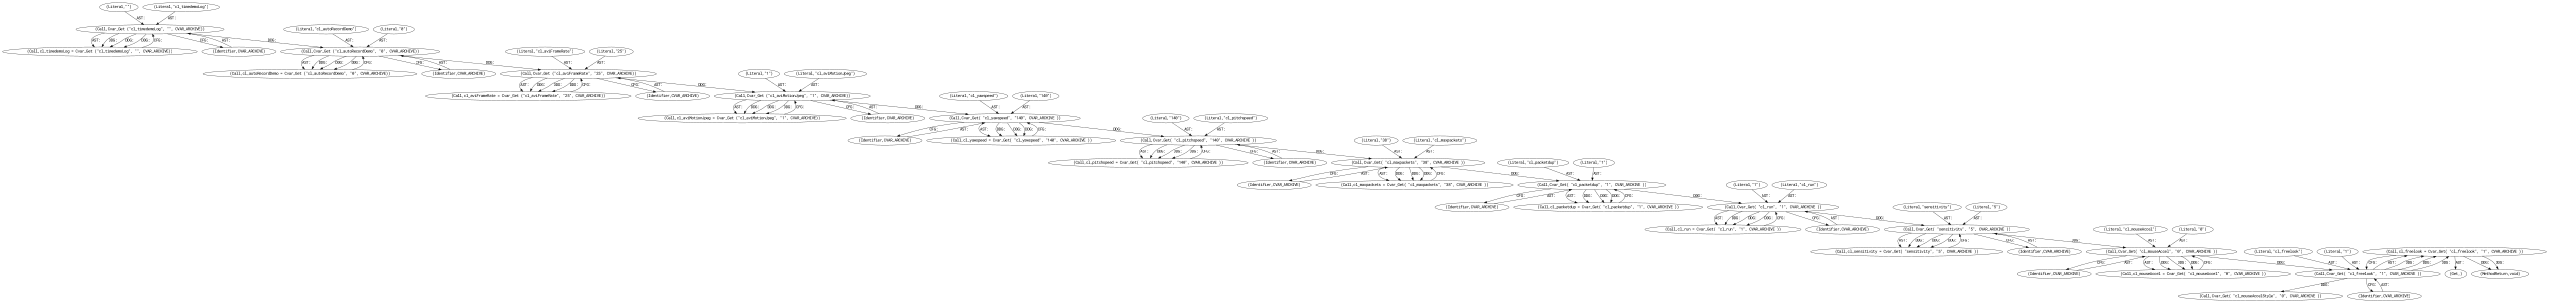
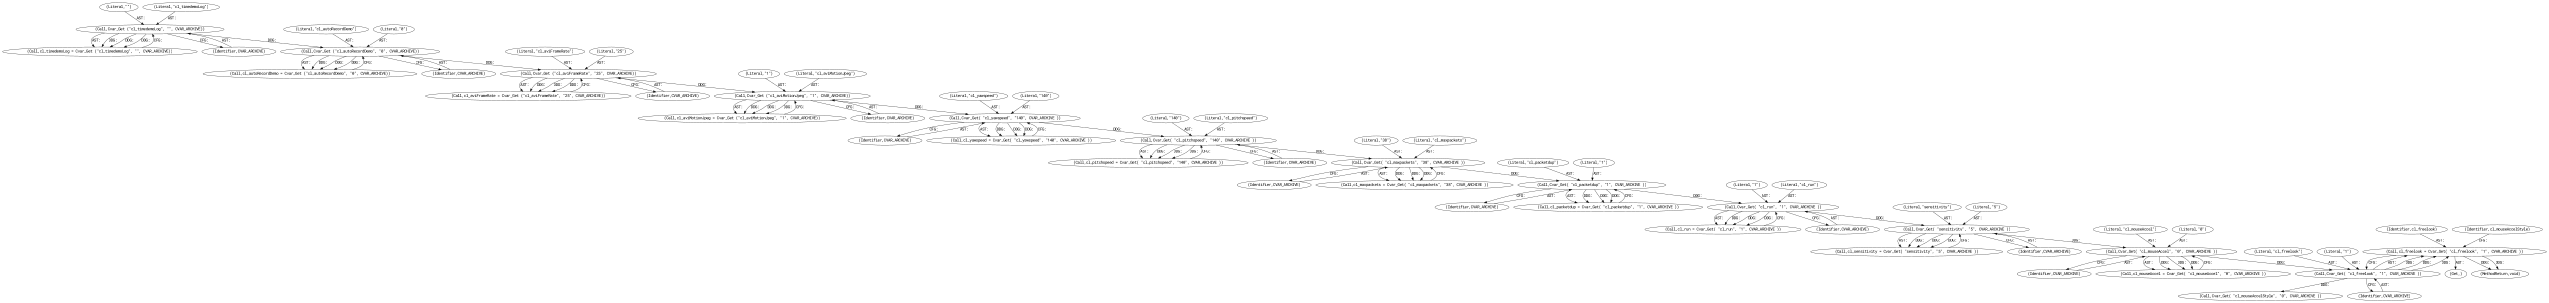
none -> (2412, 229)
none -> (2497, 229)
